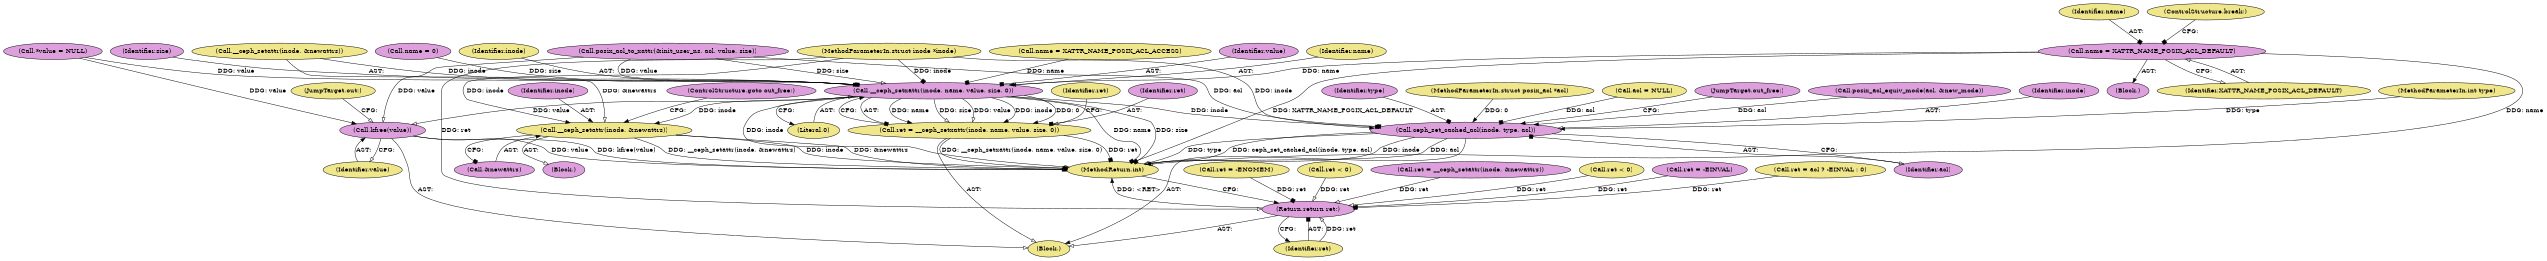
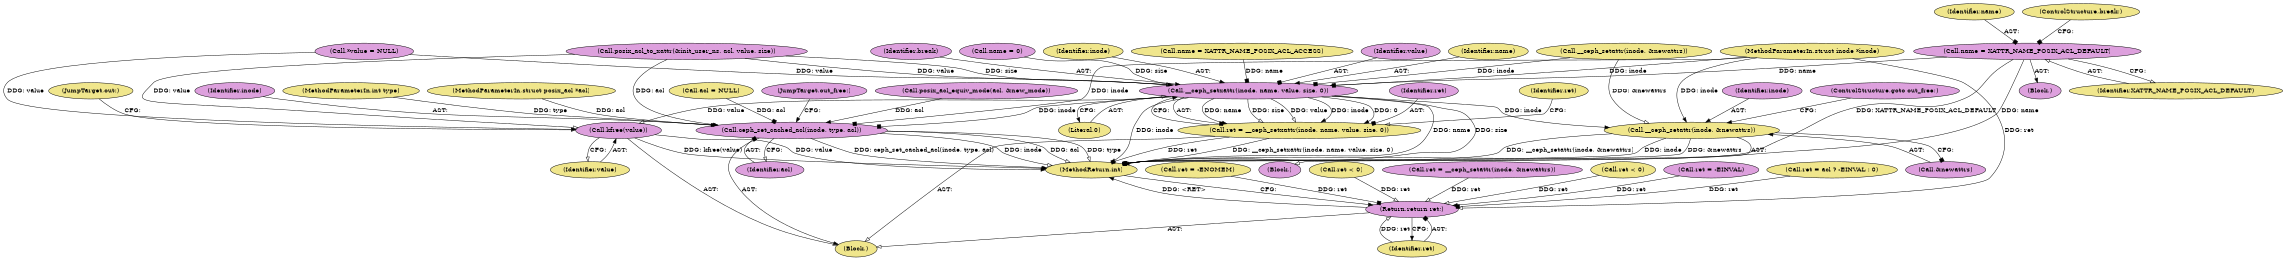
(147, 51) -> (911, 51)
(1360, 91) -> none
(1497, 111) -> (611, 111)
